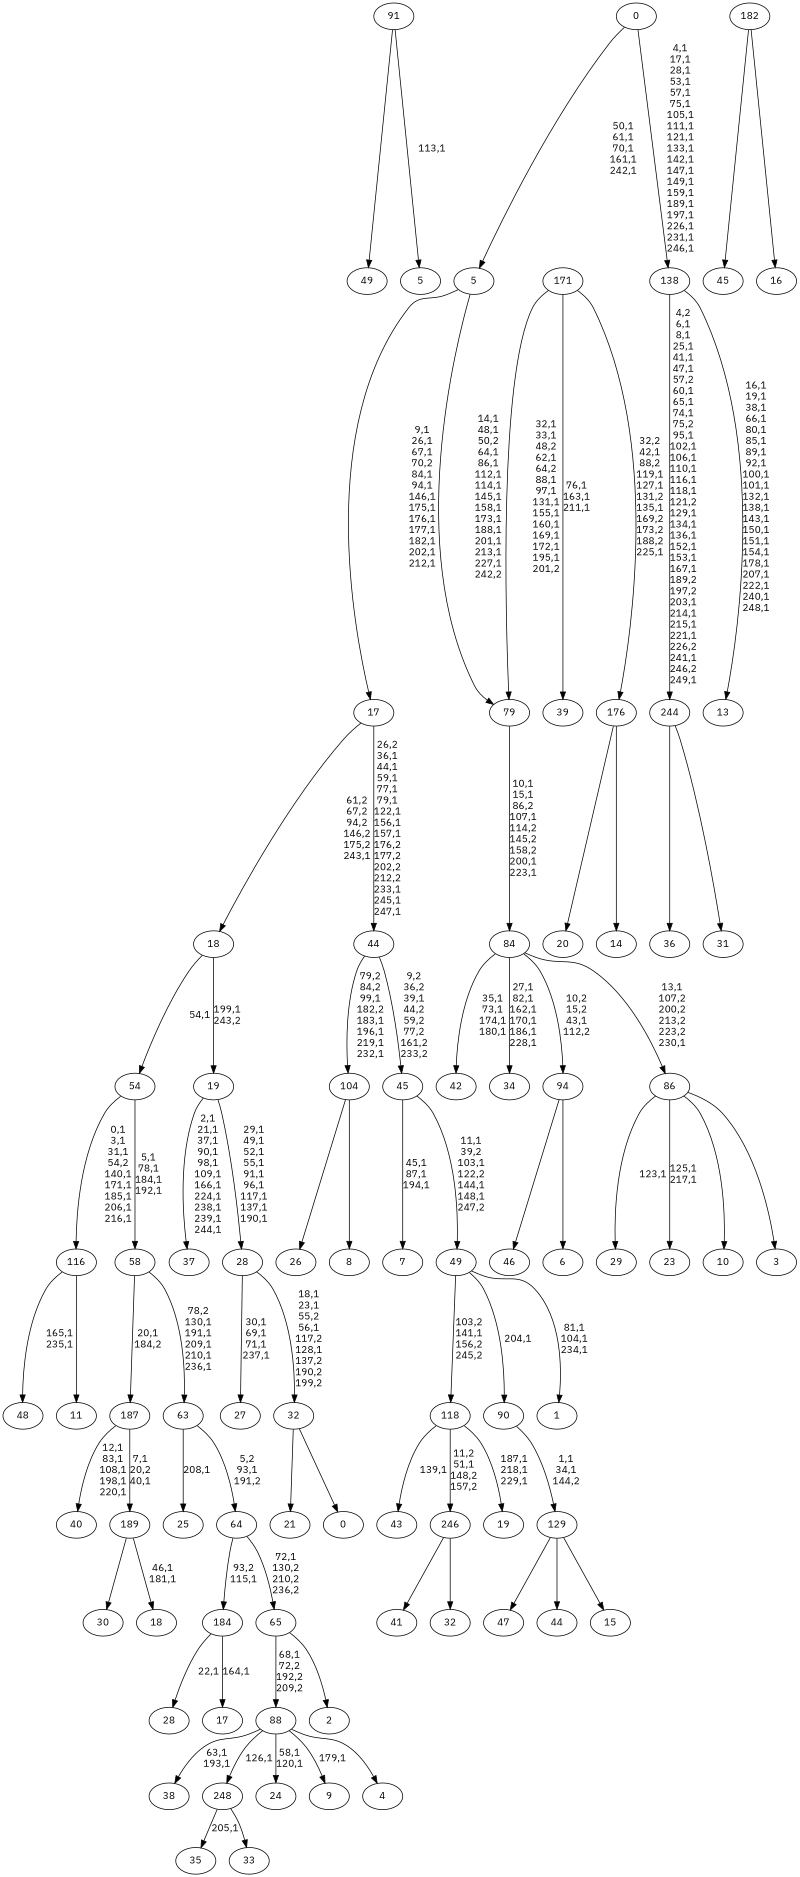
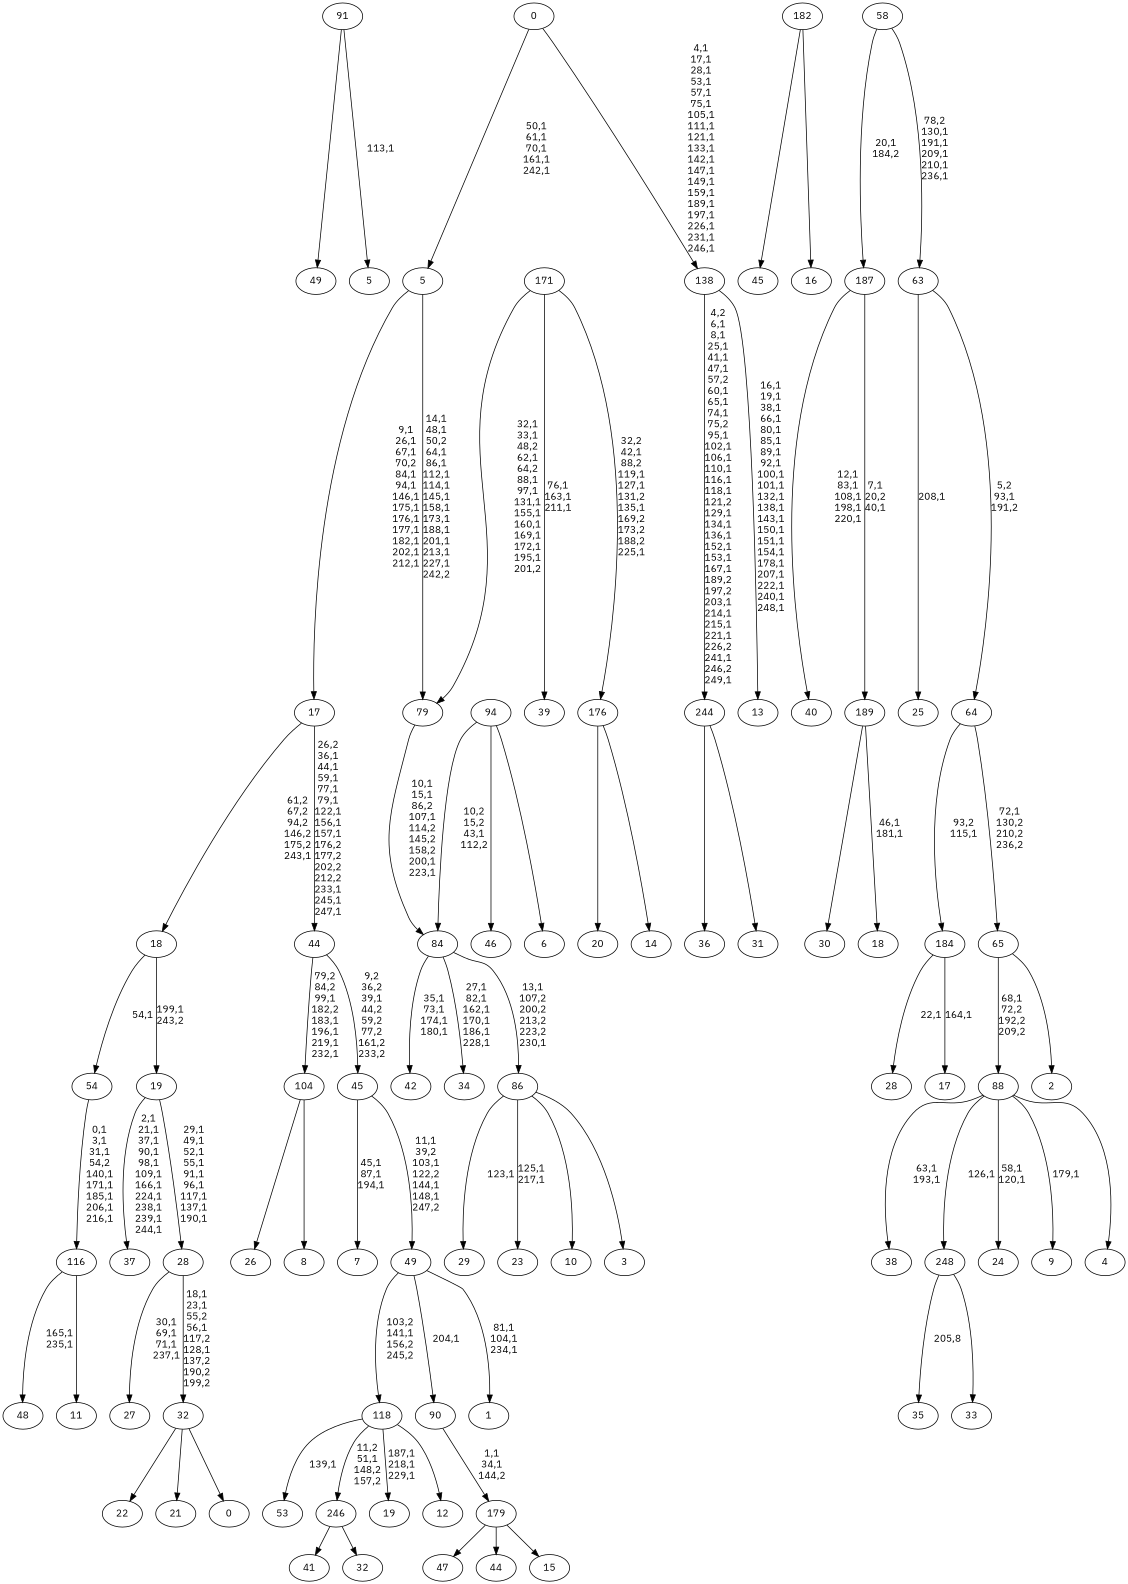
(554, 1005) -> (444, 818)
(135, 1171) -> none
none -> (122, 1514)
none -> (443, 1514)
(397, 1525) -> (283, 1514)
(557, 1525) -> (496, 1514)
(225, 1829) -> (947, 1339)
